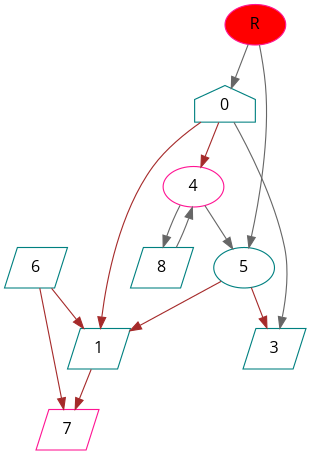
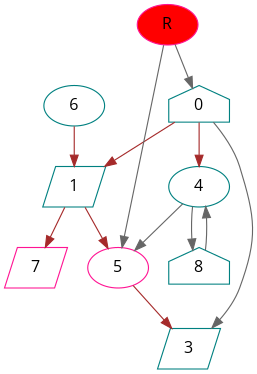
(193, 187) -> (199, 187)
(36, 268) -> (74, 106)
(162, 268) -> (199, 268)
(244, 268) -> (118, 268)
(181, 303) -> (94, 223)
(51, 343) -> none
